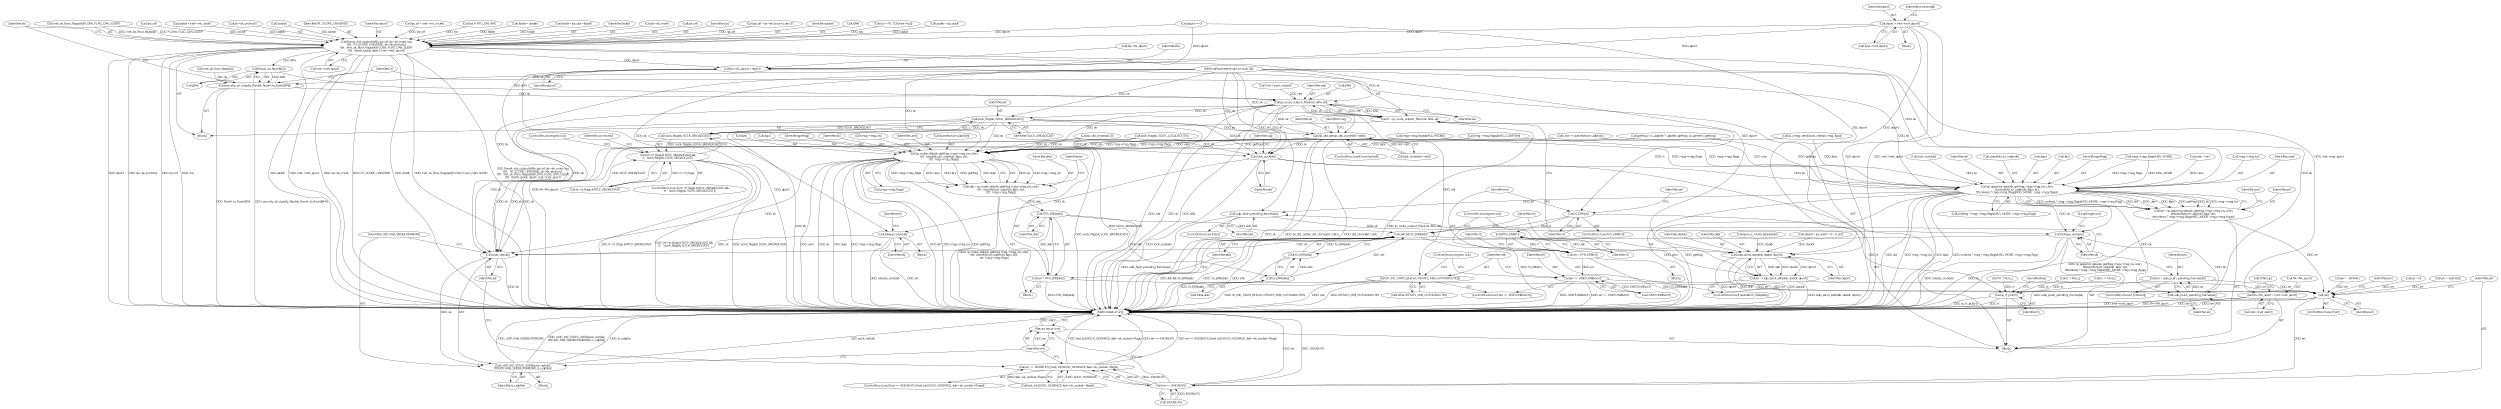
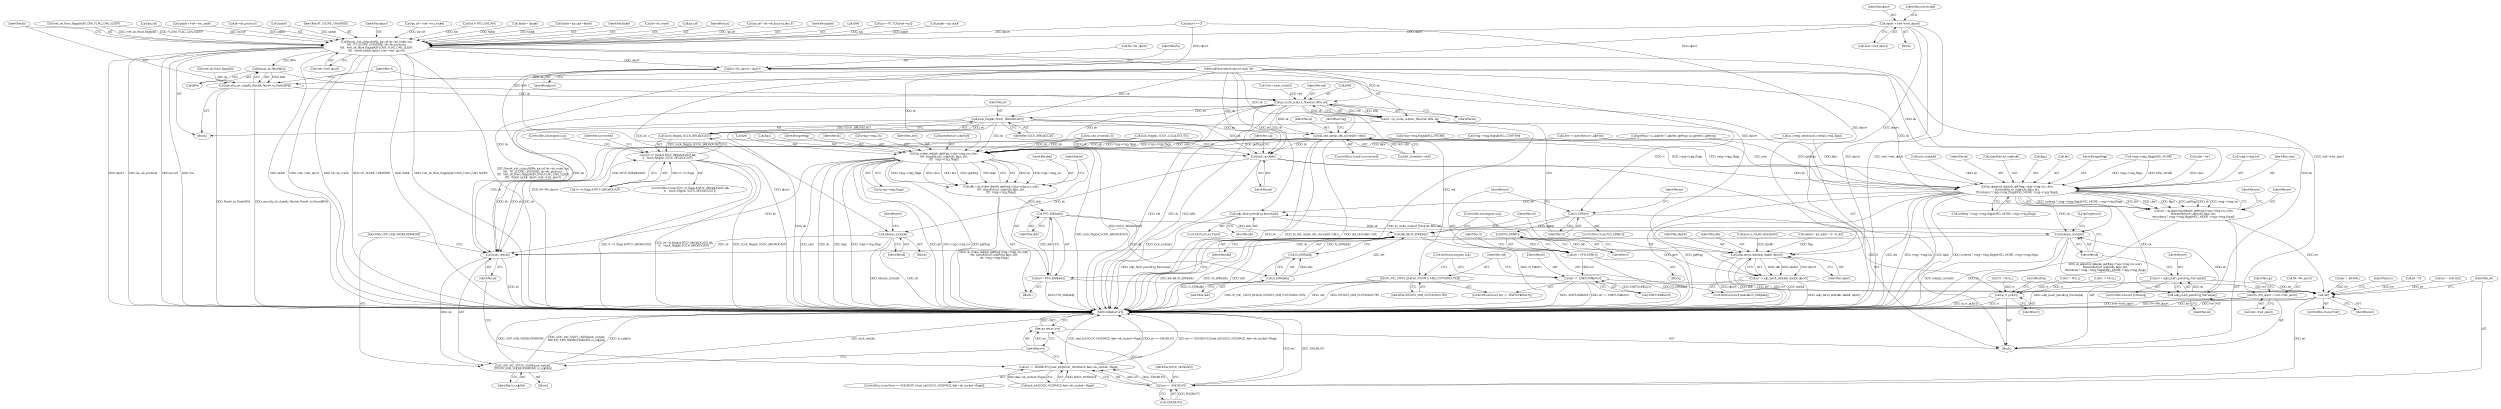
(1546, 226) -> (1546, 226)
(1806, 244) -> (1806, 244)
none -> (1174, 367)
